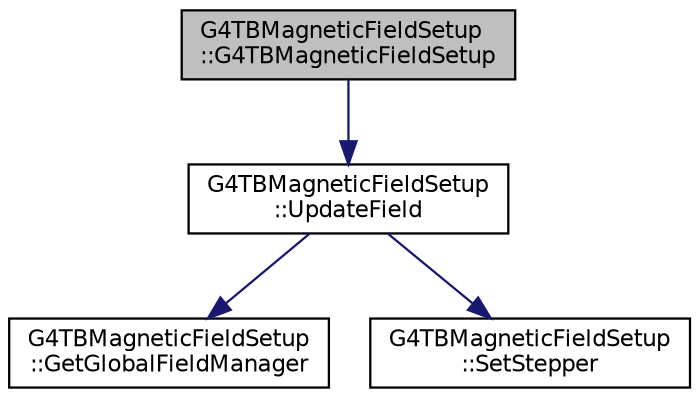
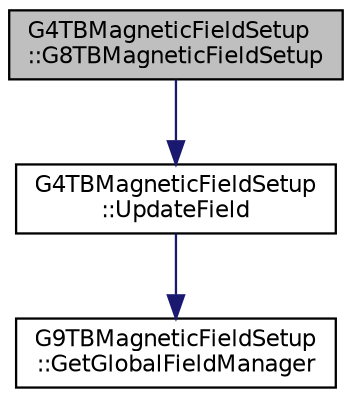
(348, 45) -> (176, 45)
(169, 353) -> (176, 353)
(530, 353) -> none
